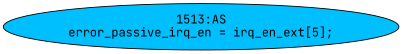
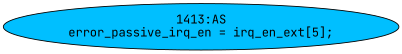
(201, 27) -> (201, 27)
